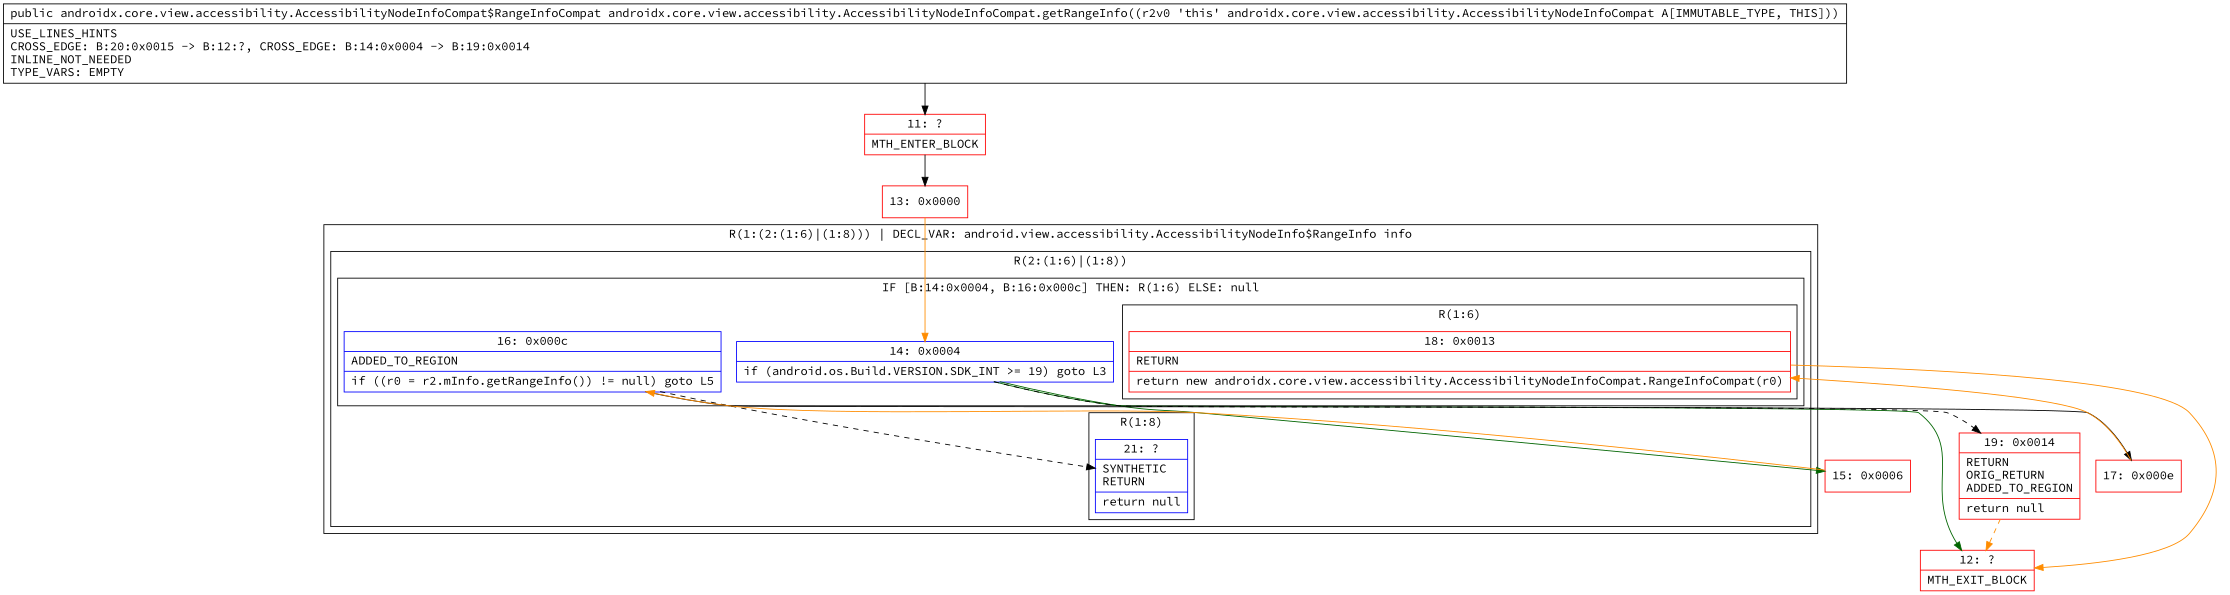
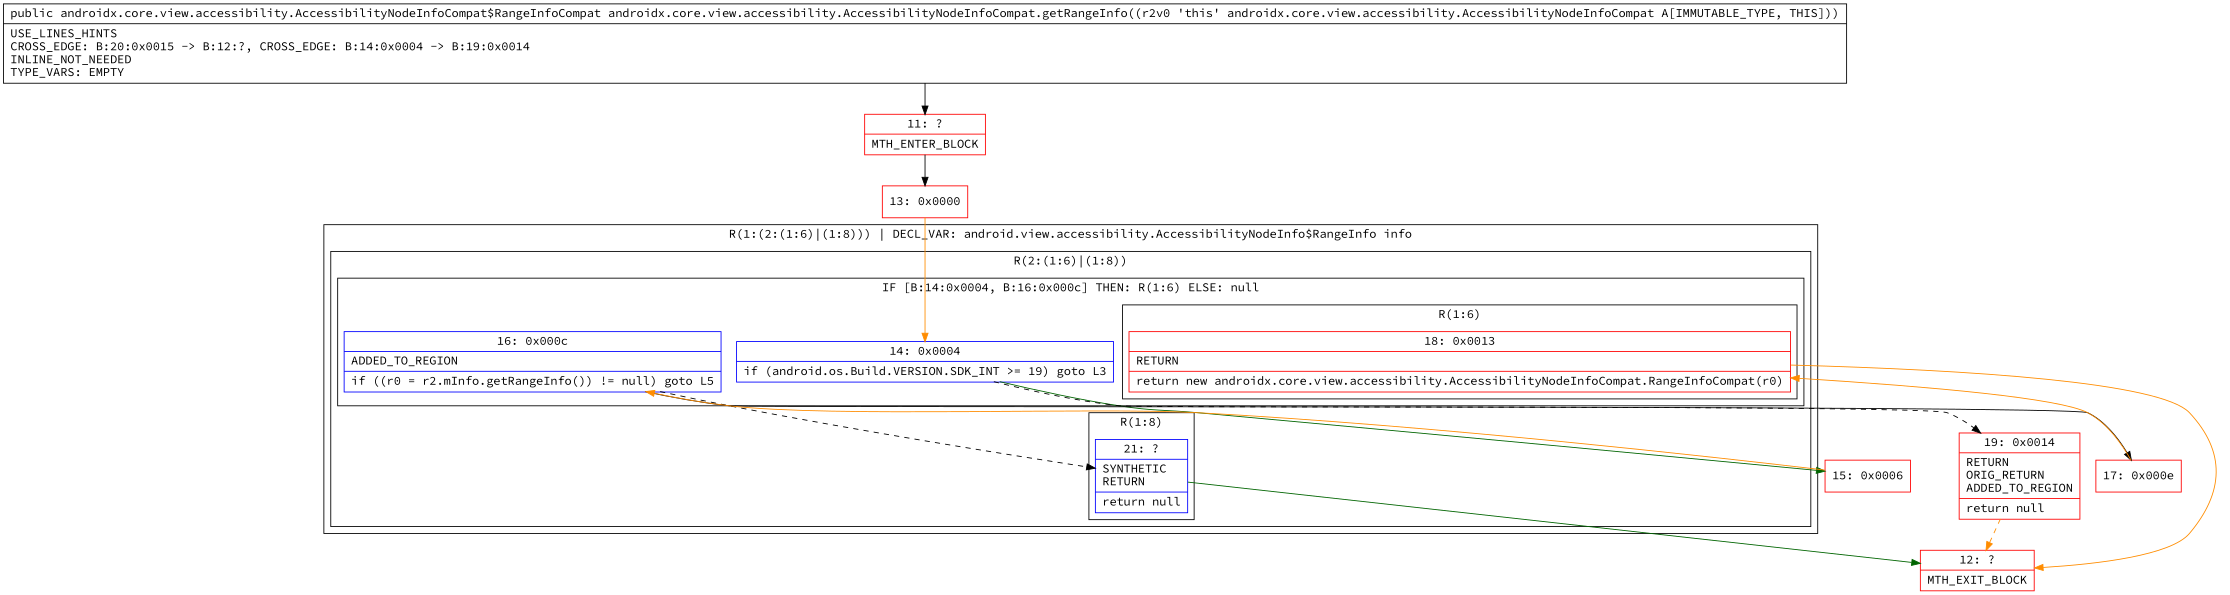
(1526, 407) -> (1532, 520)
